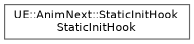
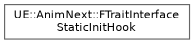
(97, 22) -> (97, 22)
